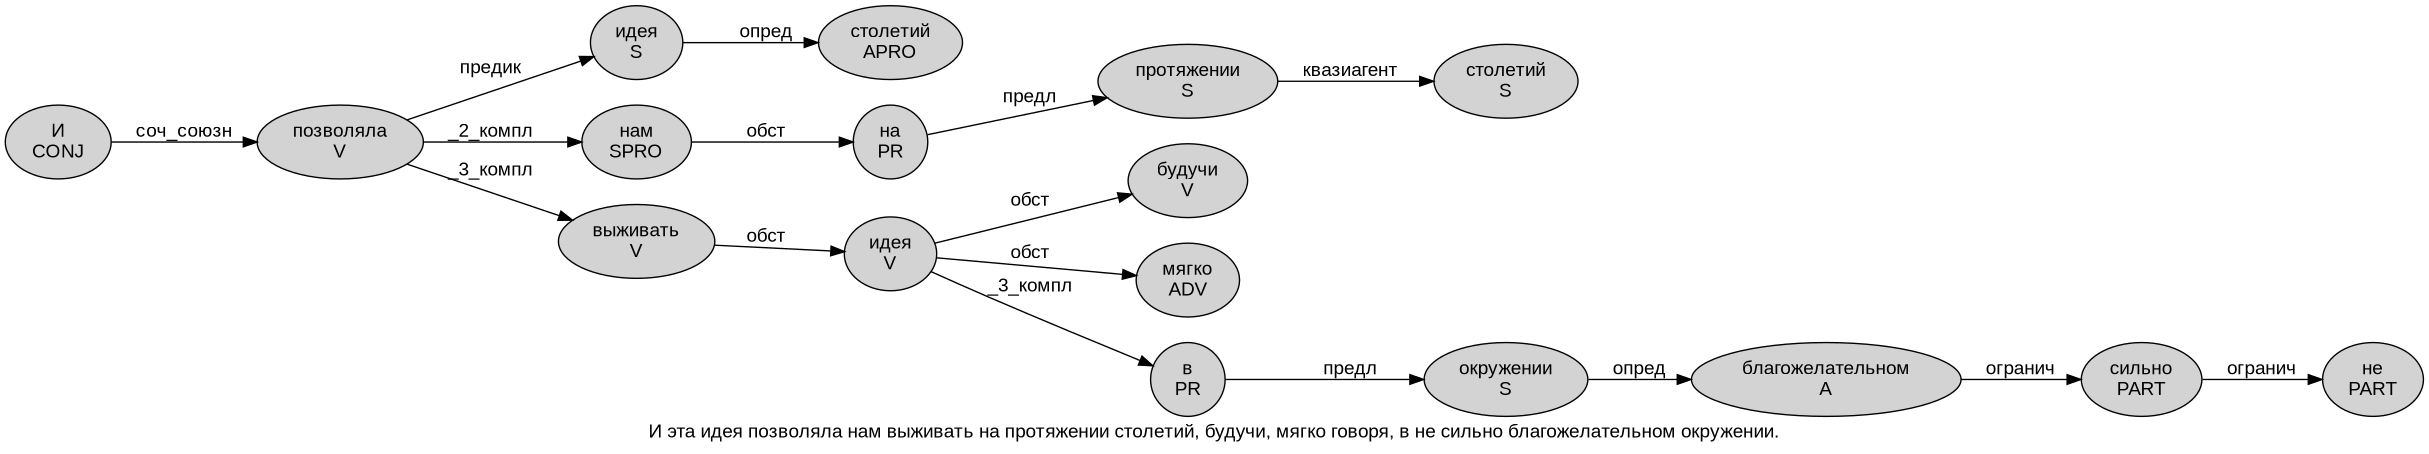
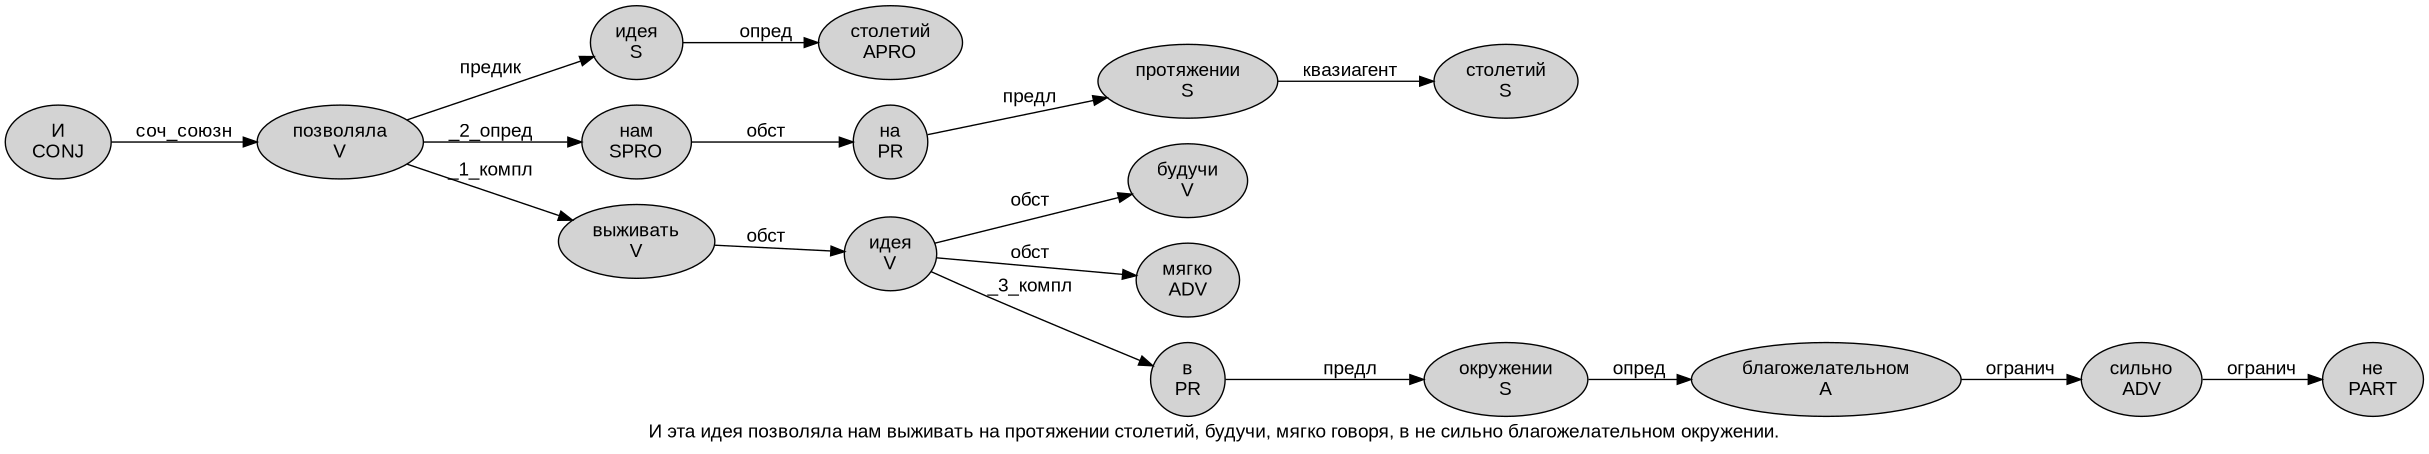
(491, 132) -> (491, 132)
(491, 170) -> (491, 170)
(2142, 379) -> (2142, 379)
